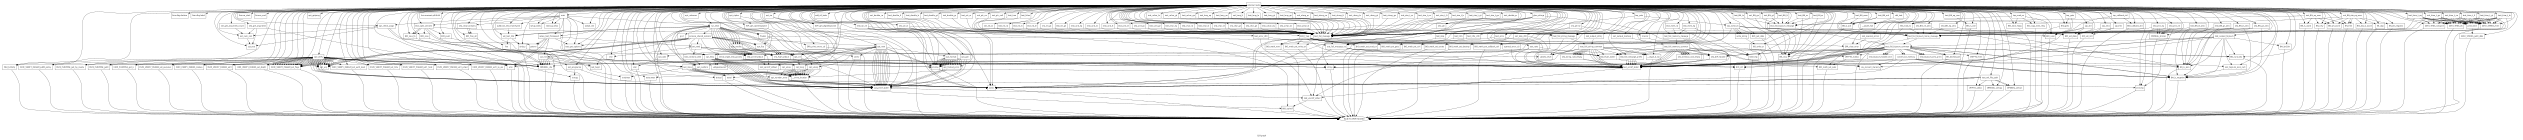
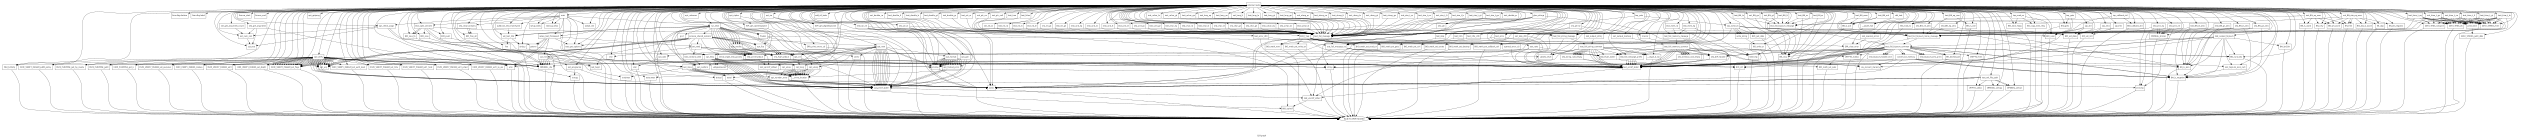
(431, 16) -> none
(1548, 19) -> none
(1914, 31) -> (1937, 25)
(1838, 63) -> (1631, 117)
